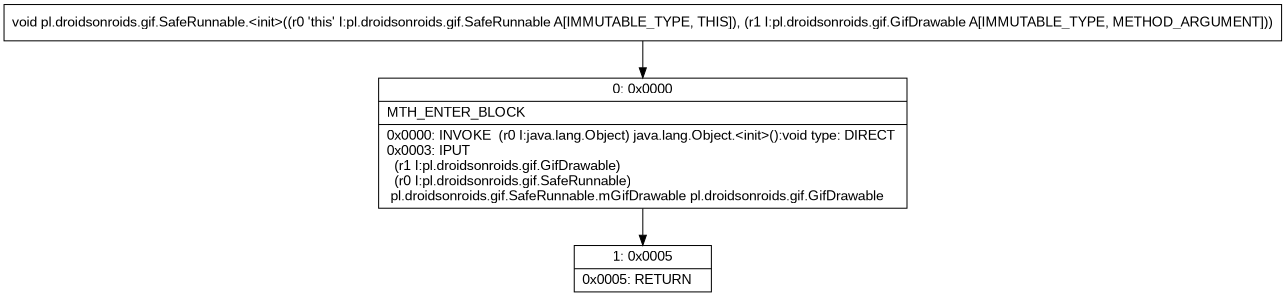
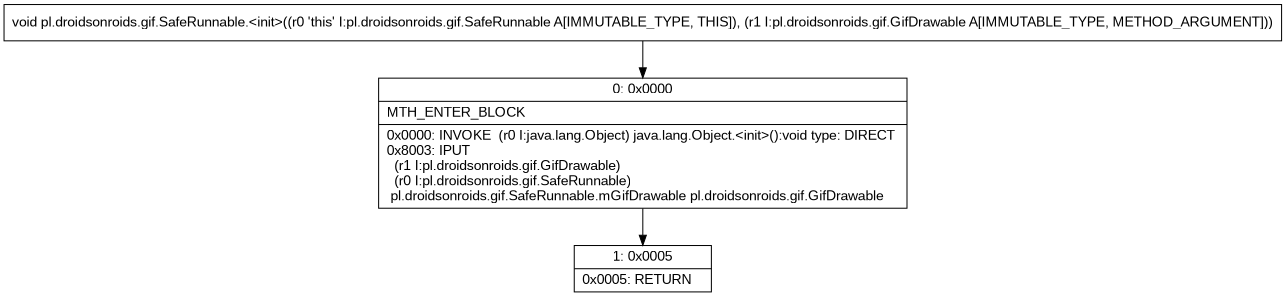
(433, 151) -> (433, 151)
